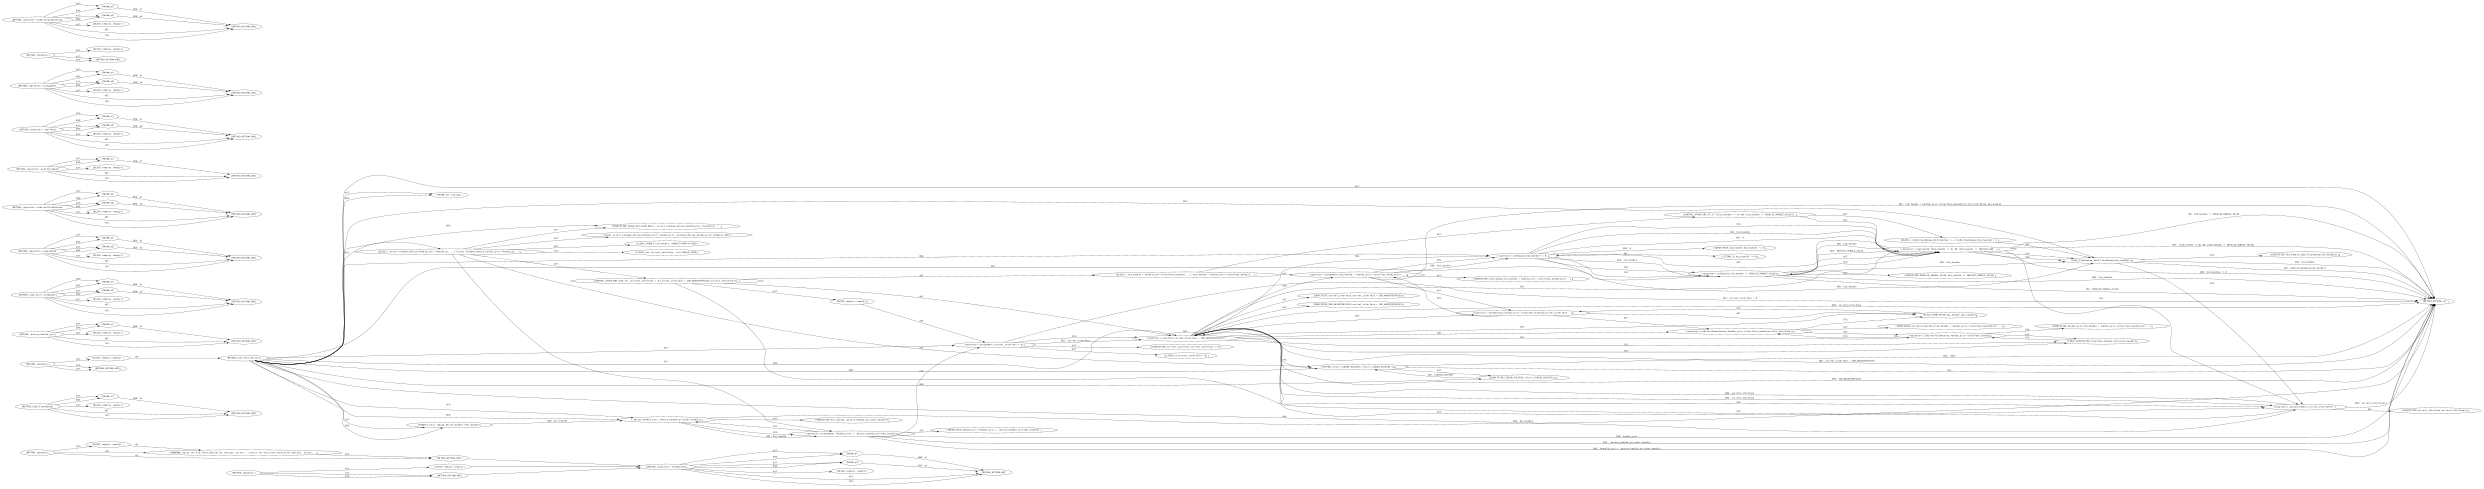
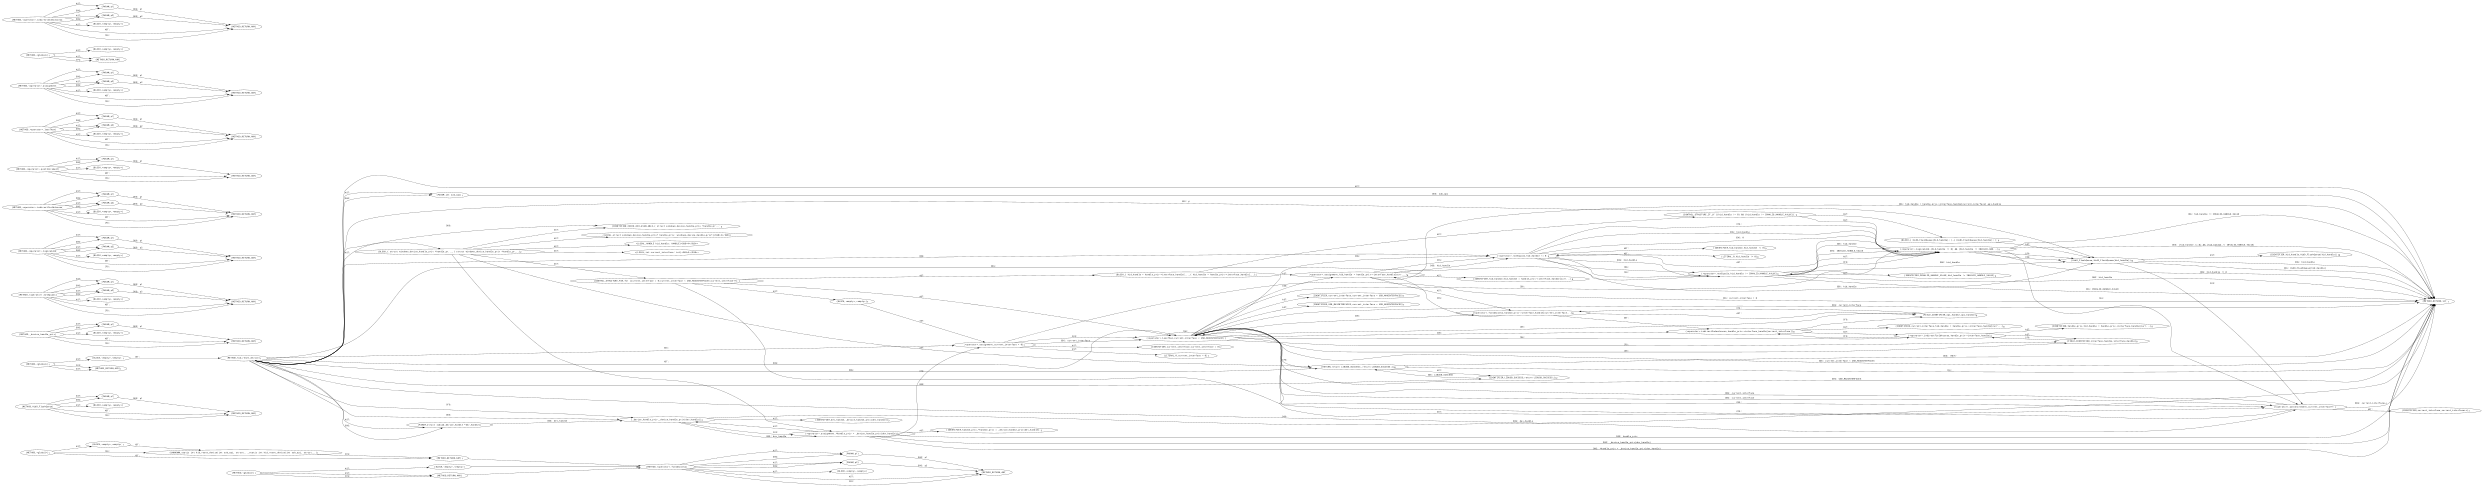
none -> (1476, 195)
(1186, 201) -> (1186, 201)
(1627, 249) -> (1627, 249)
